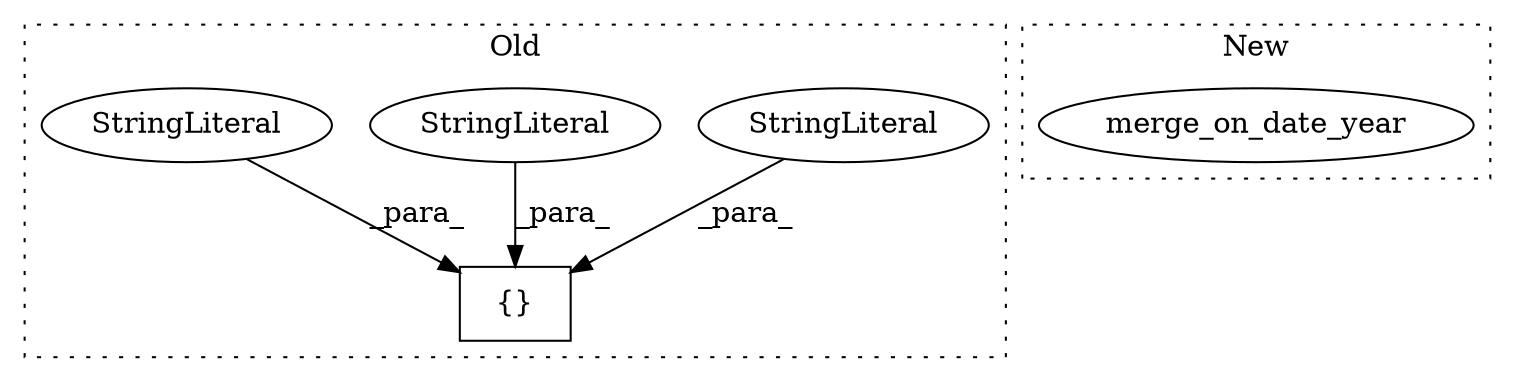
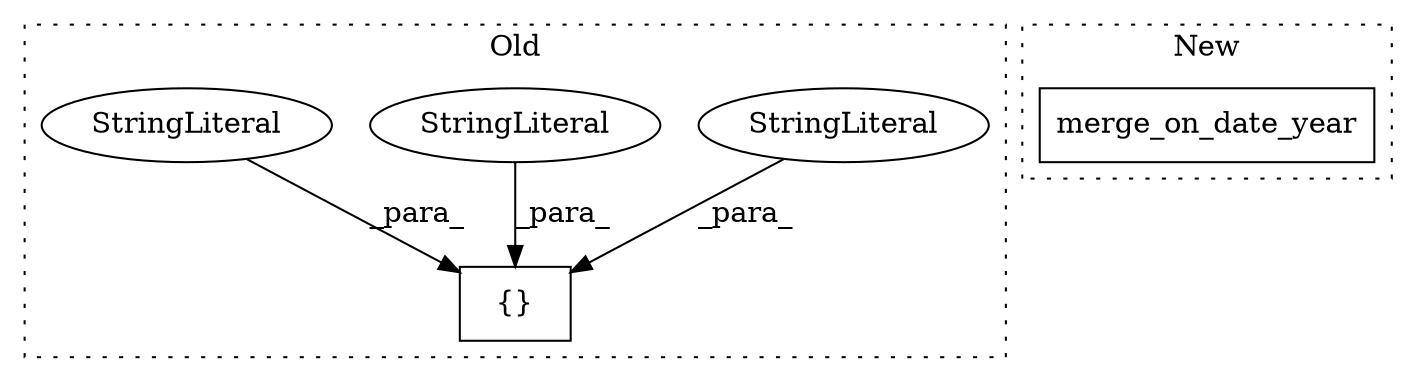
(1256, 125) -> (1207, 125)
